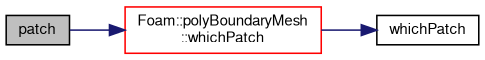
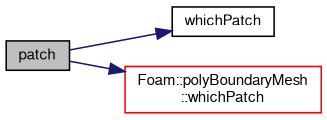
(341, 30) -> (113, 42)
